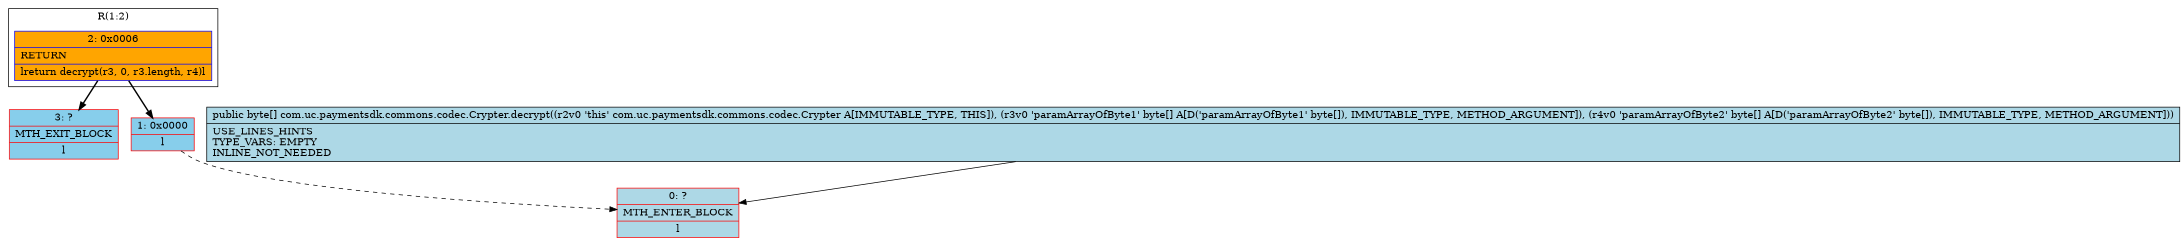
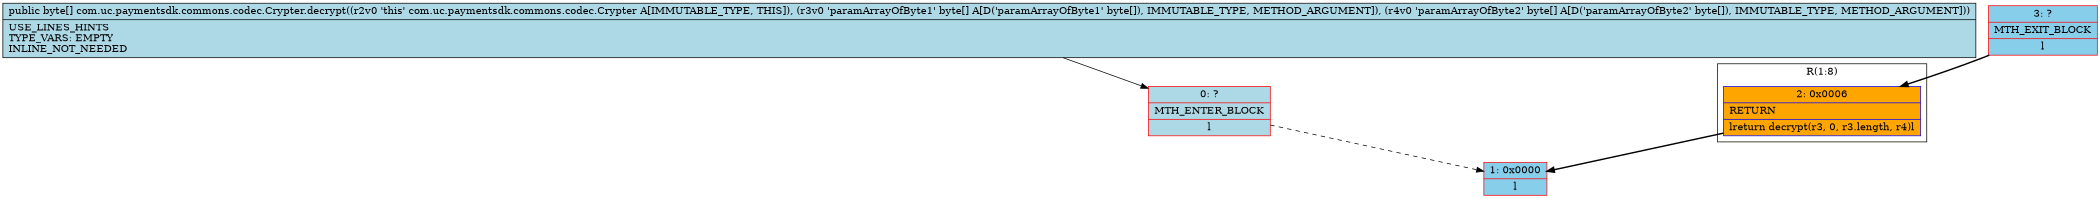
(113, 17) -> (1822, 72)
(90, 92) -> (1949, 70)
(393, 194) -> (1374, 147)
